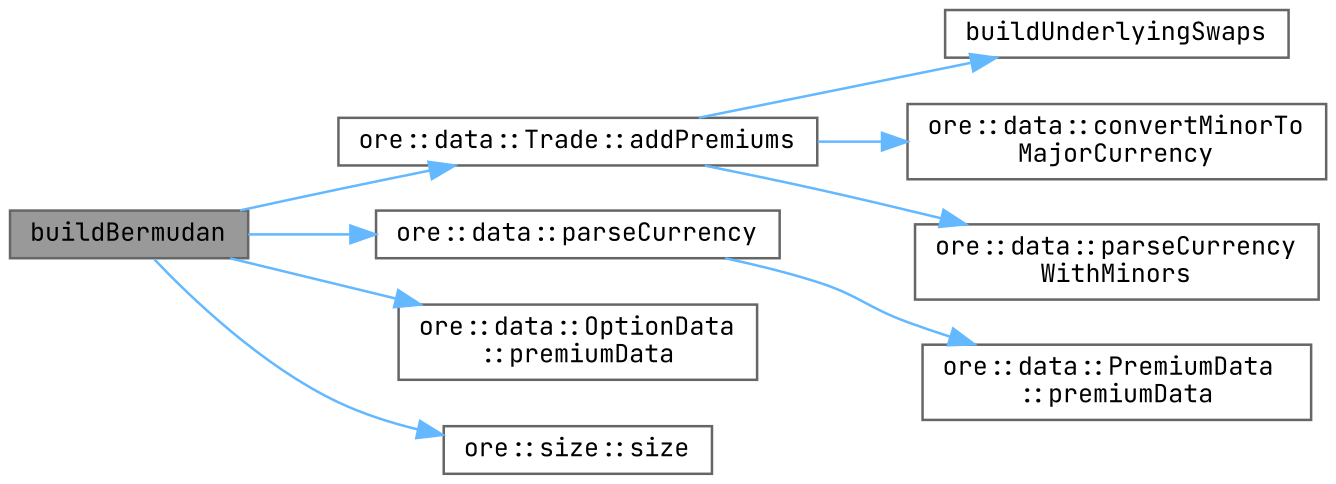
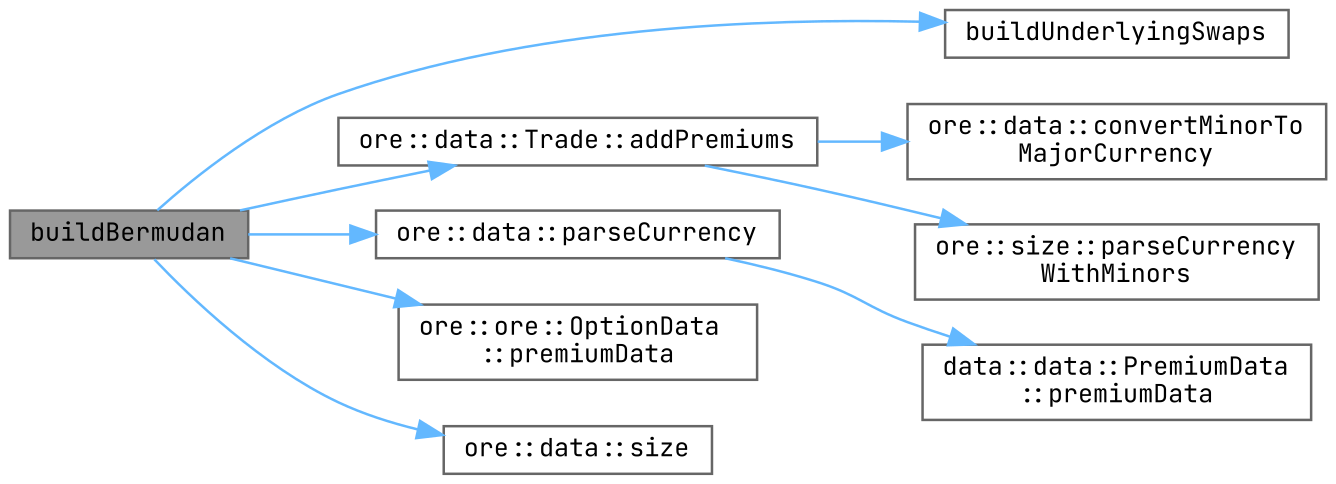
(835, 90) -> (519, 49)
(1117, 262) -> (1117, 262)
(578, 342) -> (578, 342)
(1117, 382) -> (1117, 382)
(578, 450) -> (578, 450)
